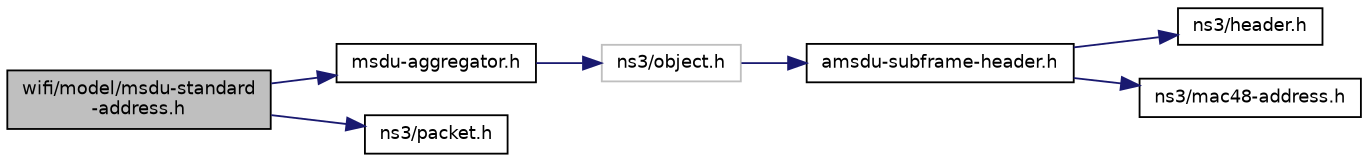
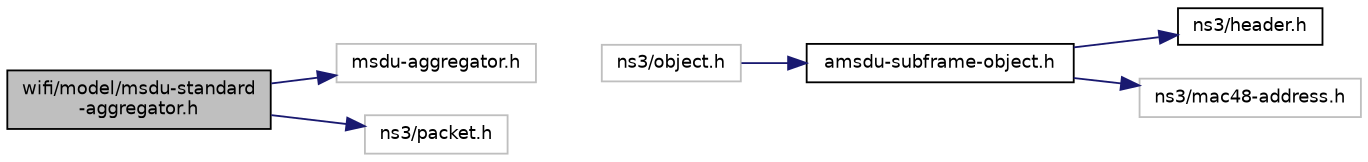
(436, 63) -> (436, 63)
(559, 63) -> none
(940, 63) -> (940, 63)
(1250, 98) -> (1250, 98)
(139, 100) -> (139, 100)
(436, 134) -> (436, 134)
